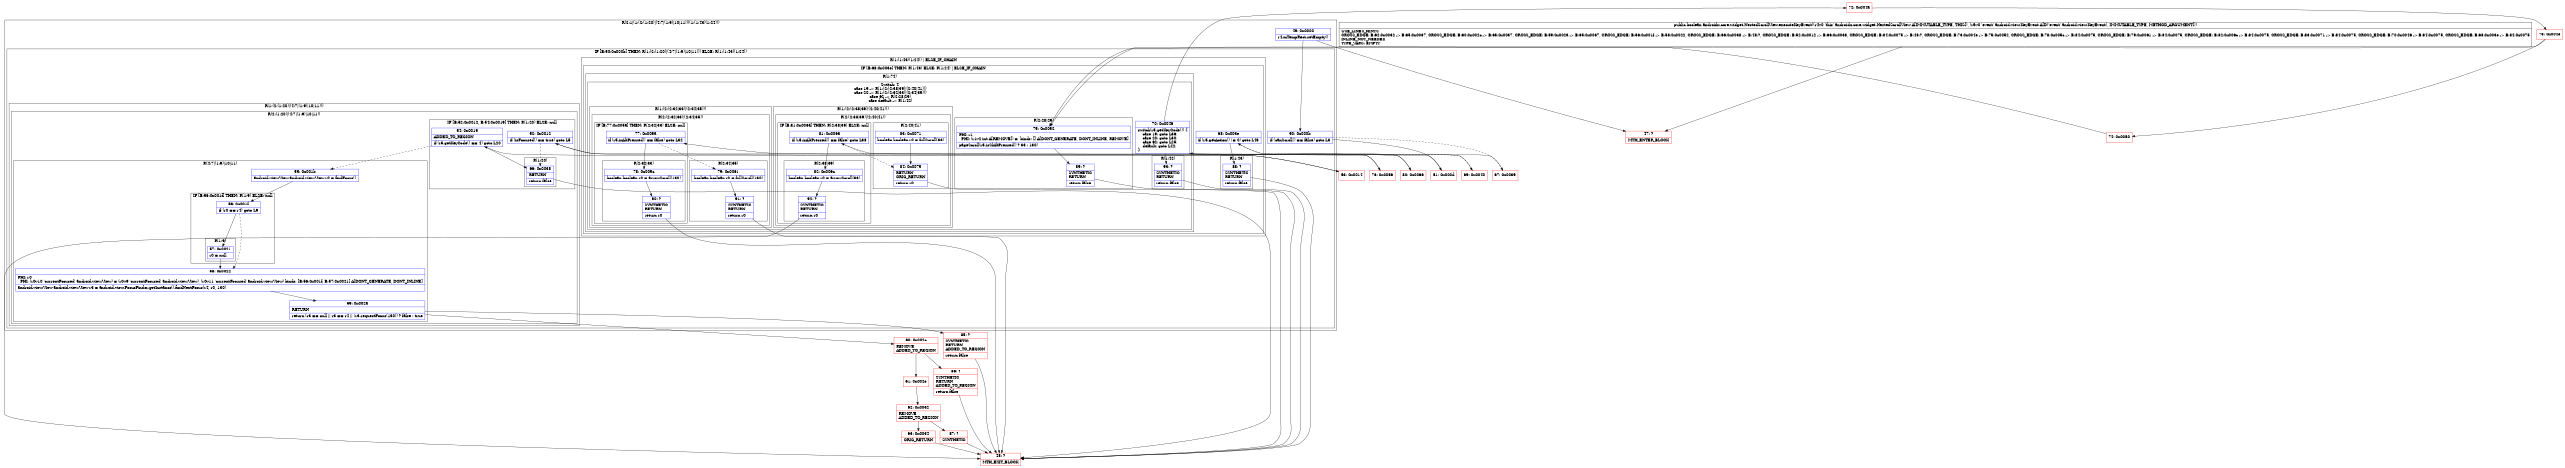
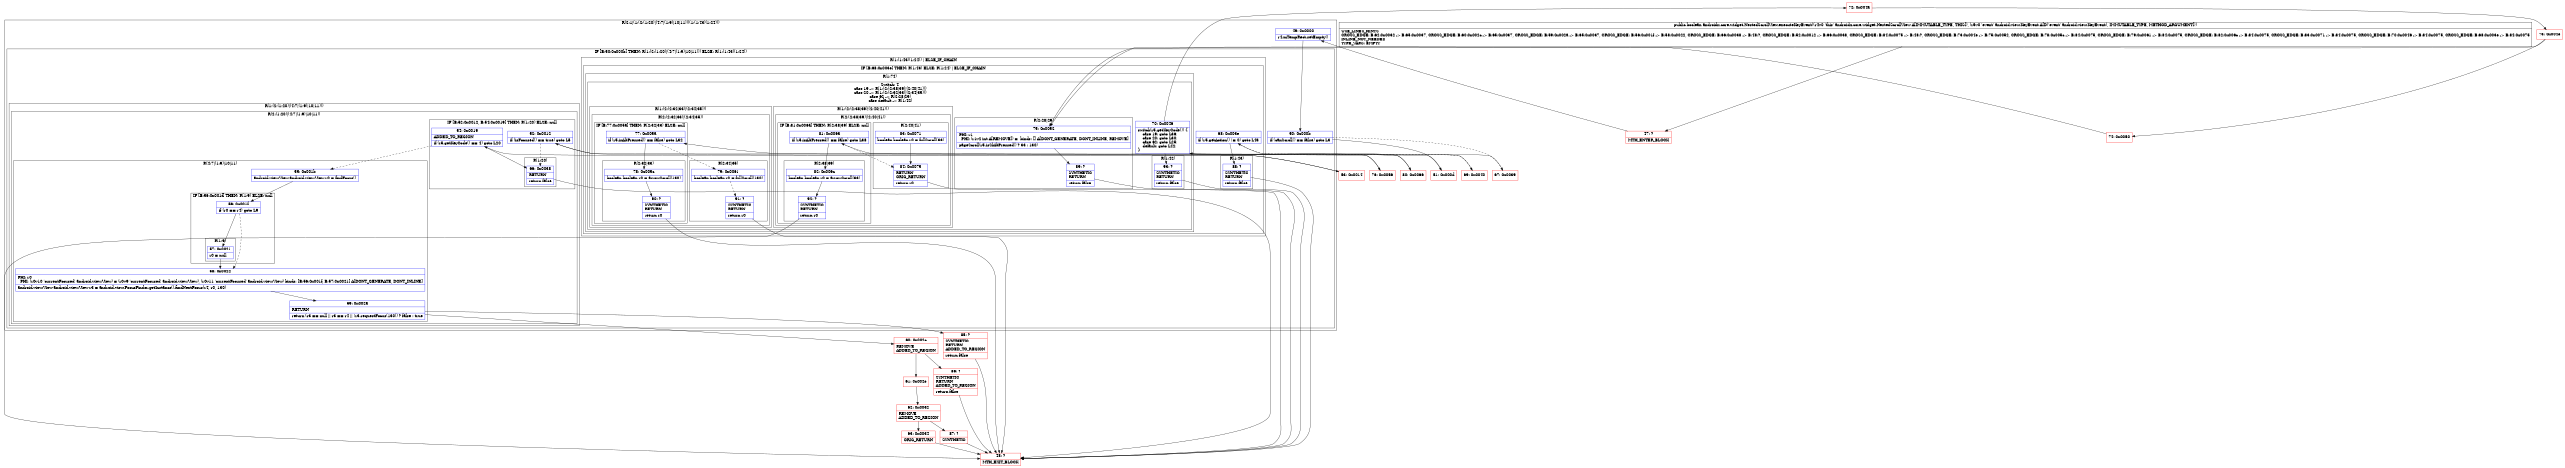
(1469, 88) -> (1475, 88)
(733, 188) -> (733, 188)
